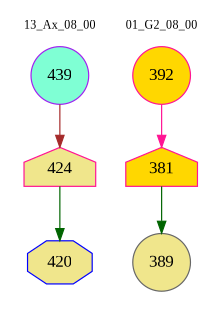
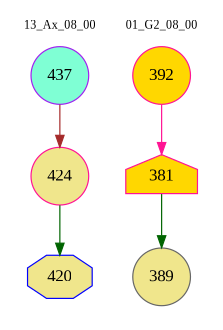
(60, 75) -> (60, 75)
(60, 169) -> (60, 176)
